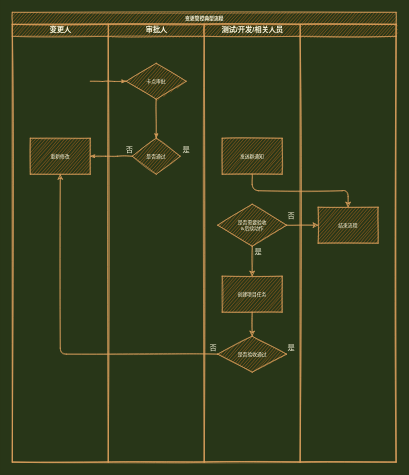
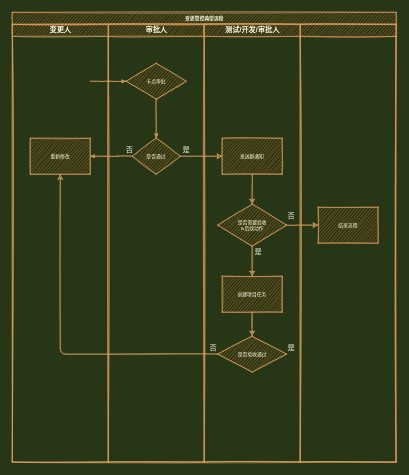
(253, 30) -> (253, 30)
none -> (199, 156)
(303, 191) -> (252, 192)
